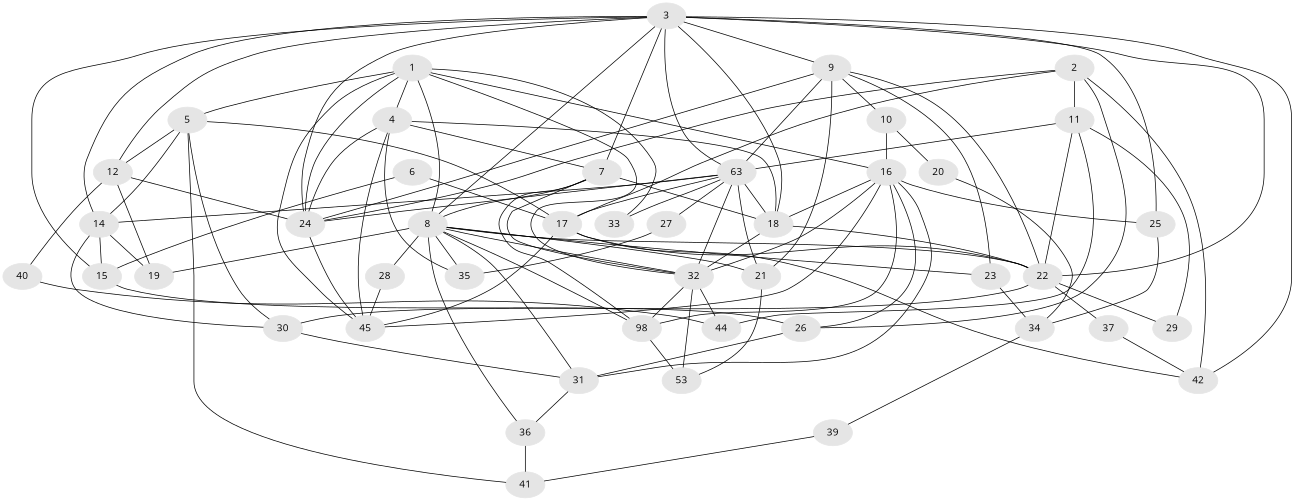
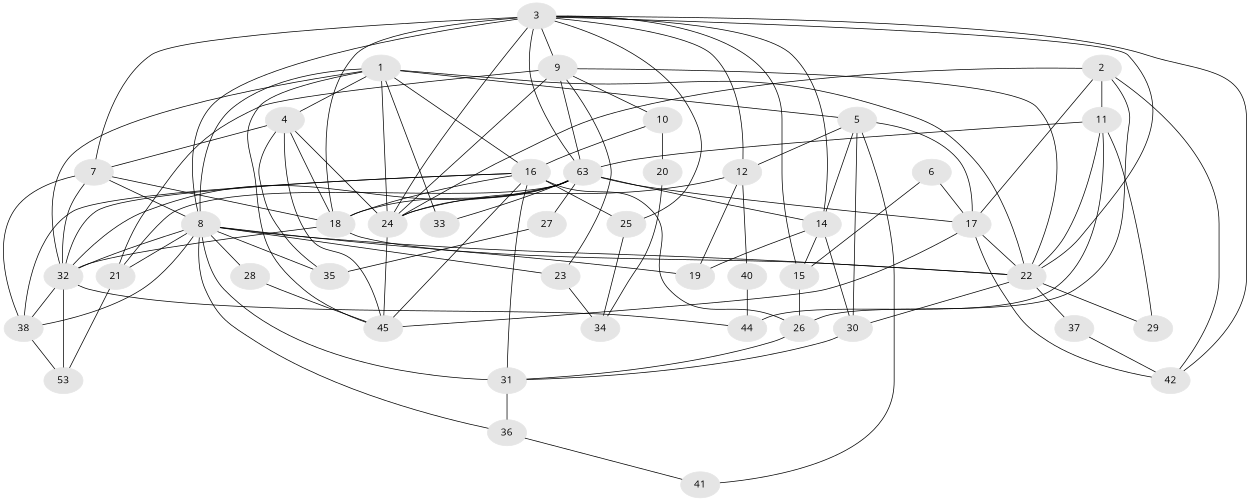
none -> (737, 82)
(642, 329) -> (24, 329)
(833, 433) -> none
